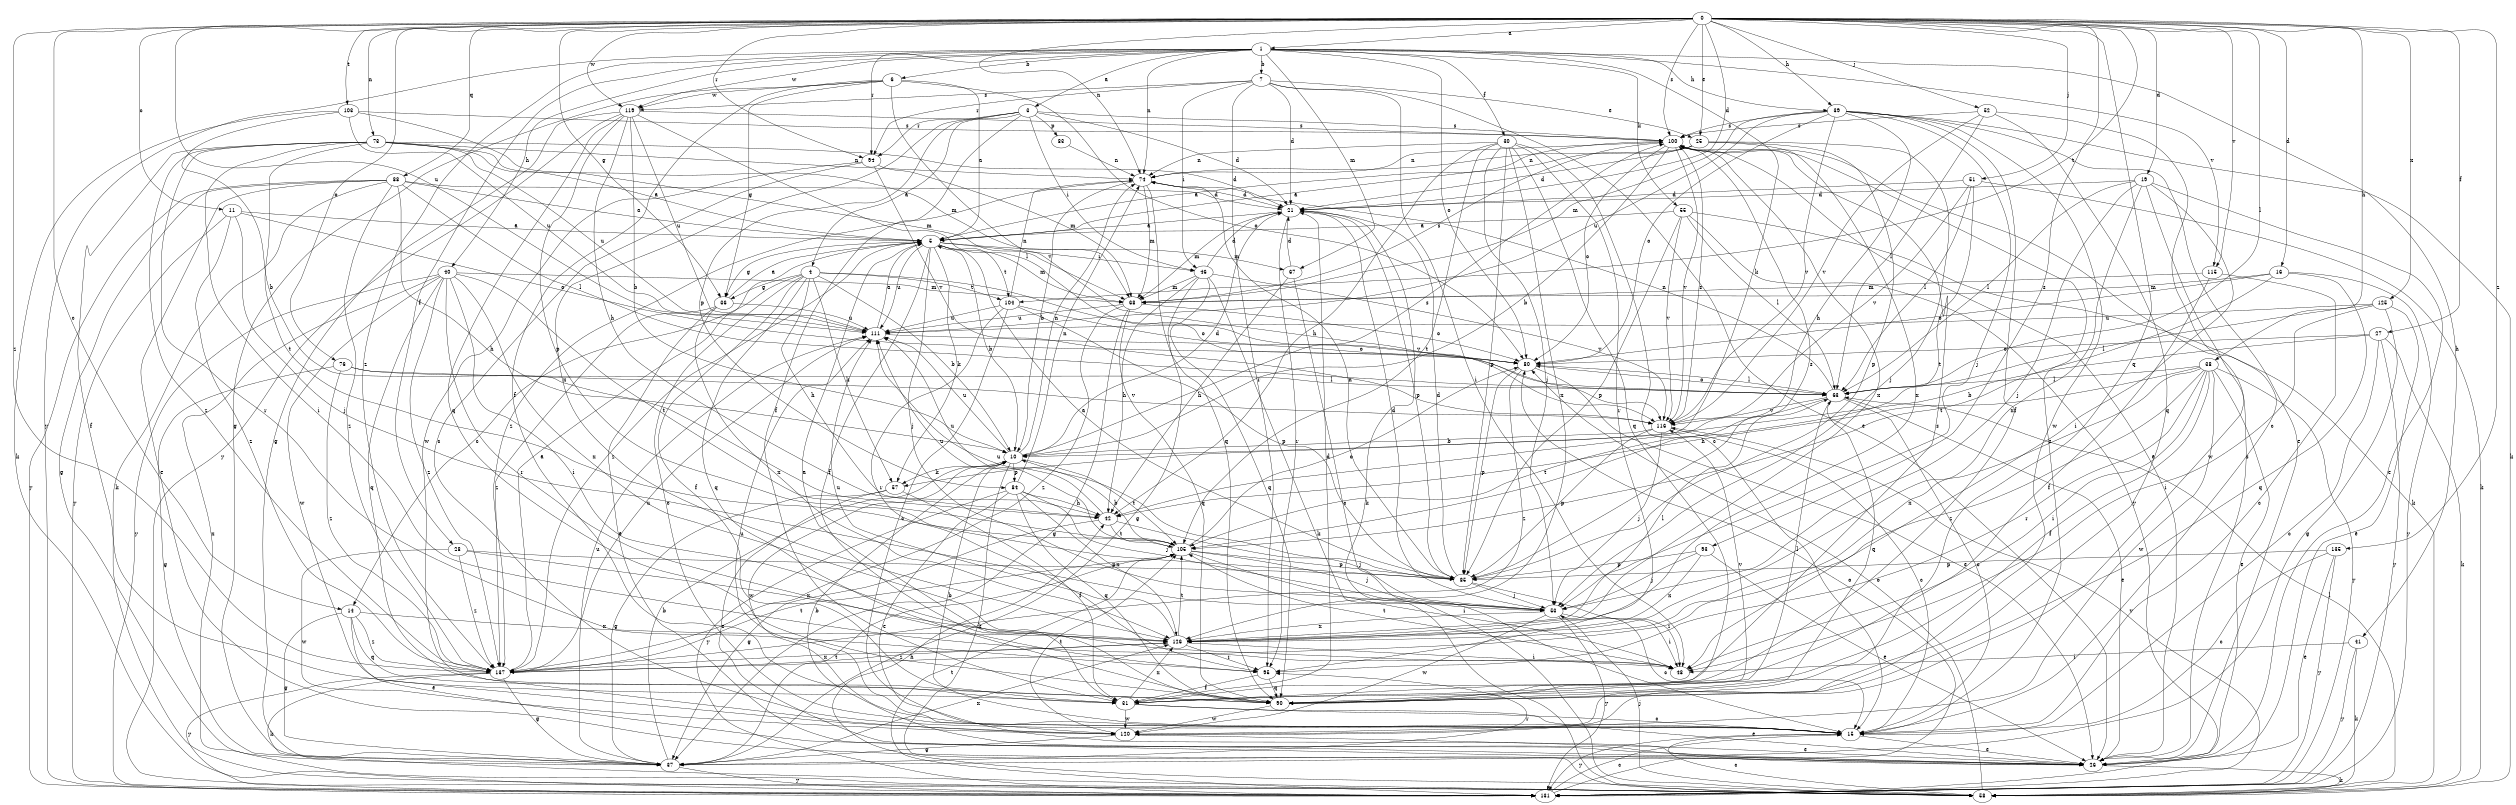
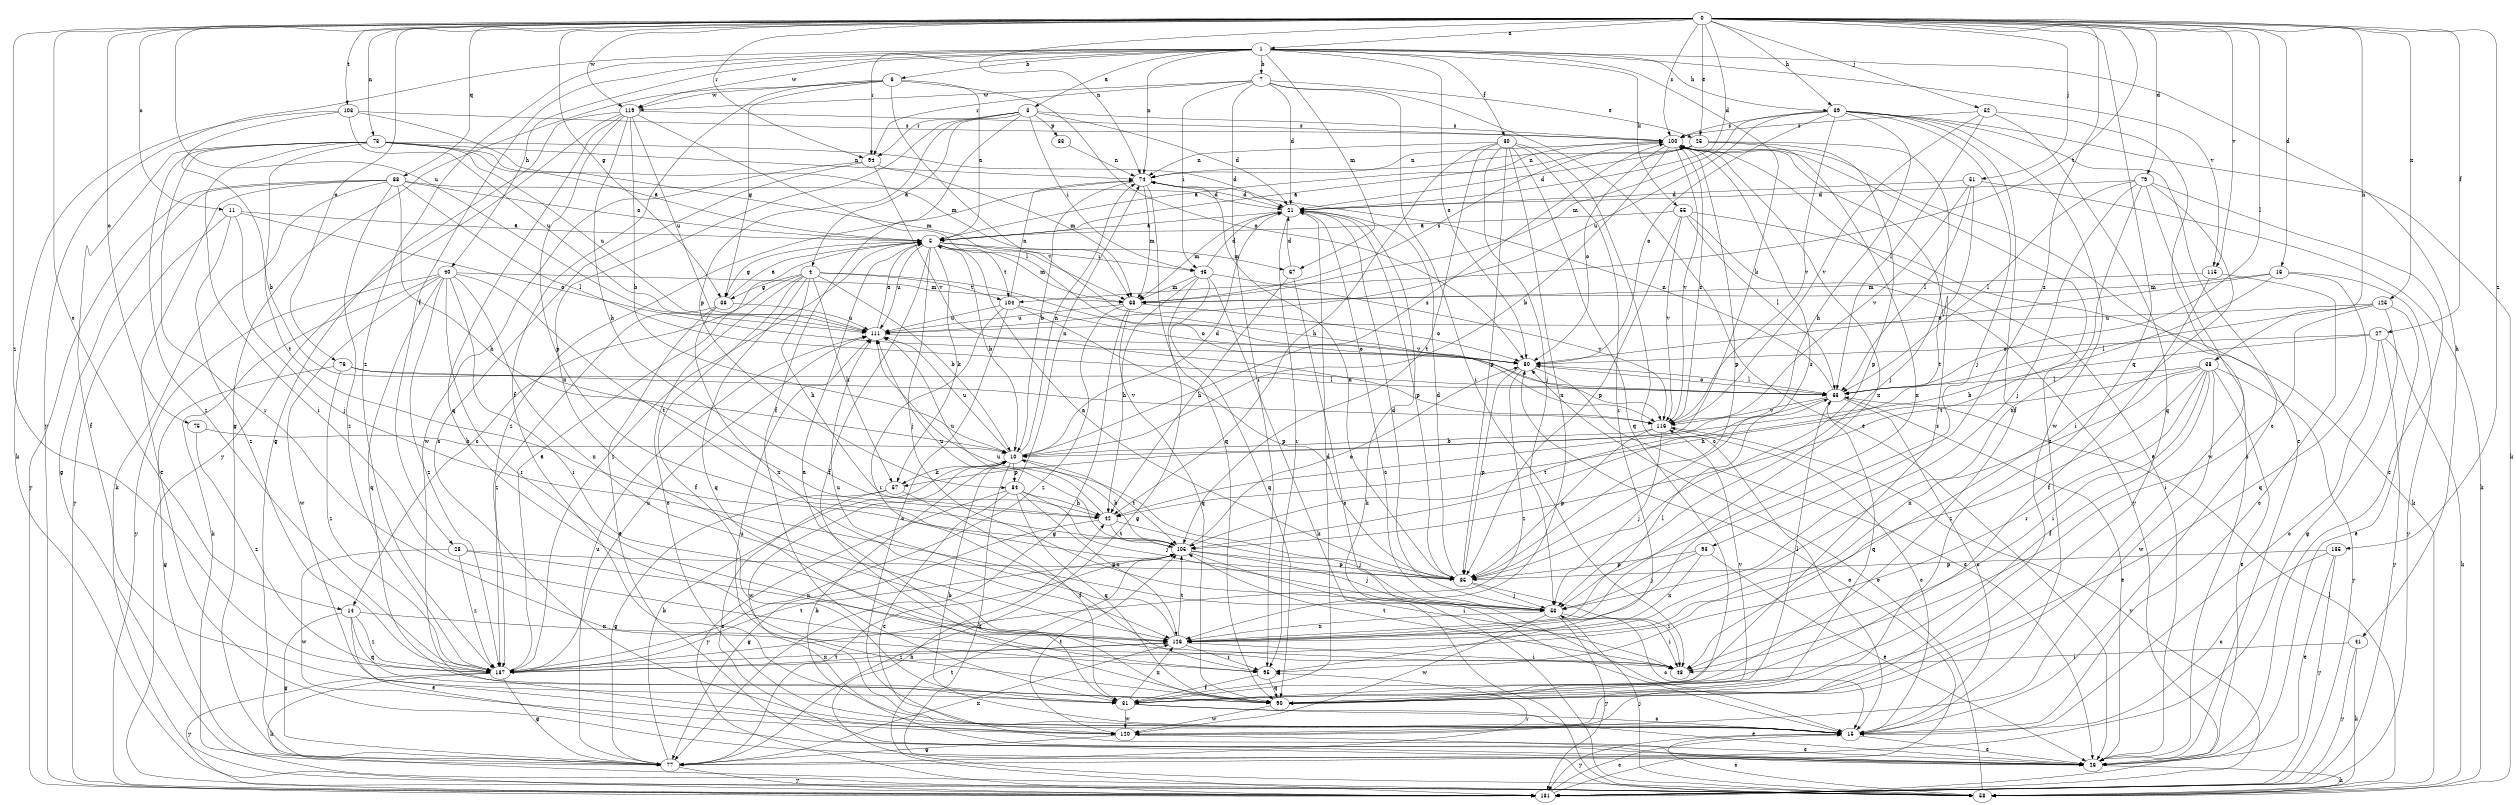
(986, 95) -> (986, 95)
(2144, 180) -> (2144, 180)
none -> (1732, 399)
none -> (197, 426)
(213, 534) -> (213, 534)
none -> (1417, 586)
(670, 765) -> (670, 765)
